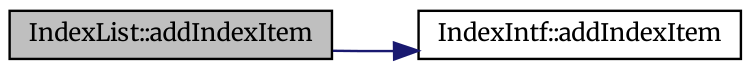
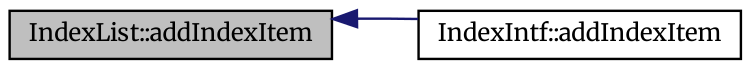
(363, 51) -> (388, 19)
